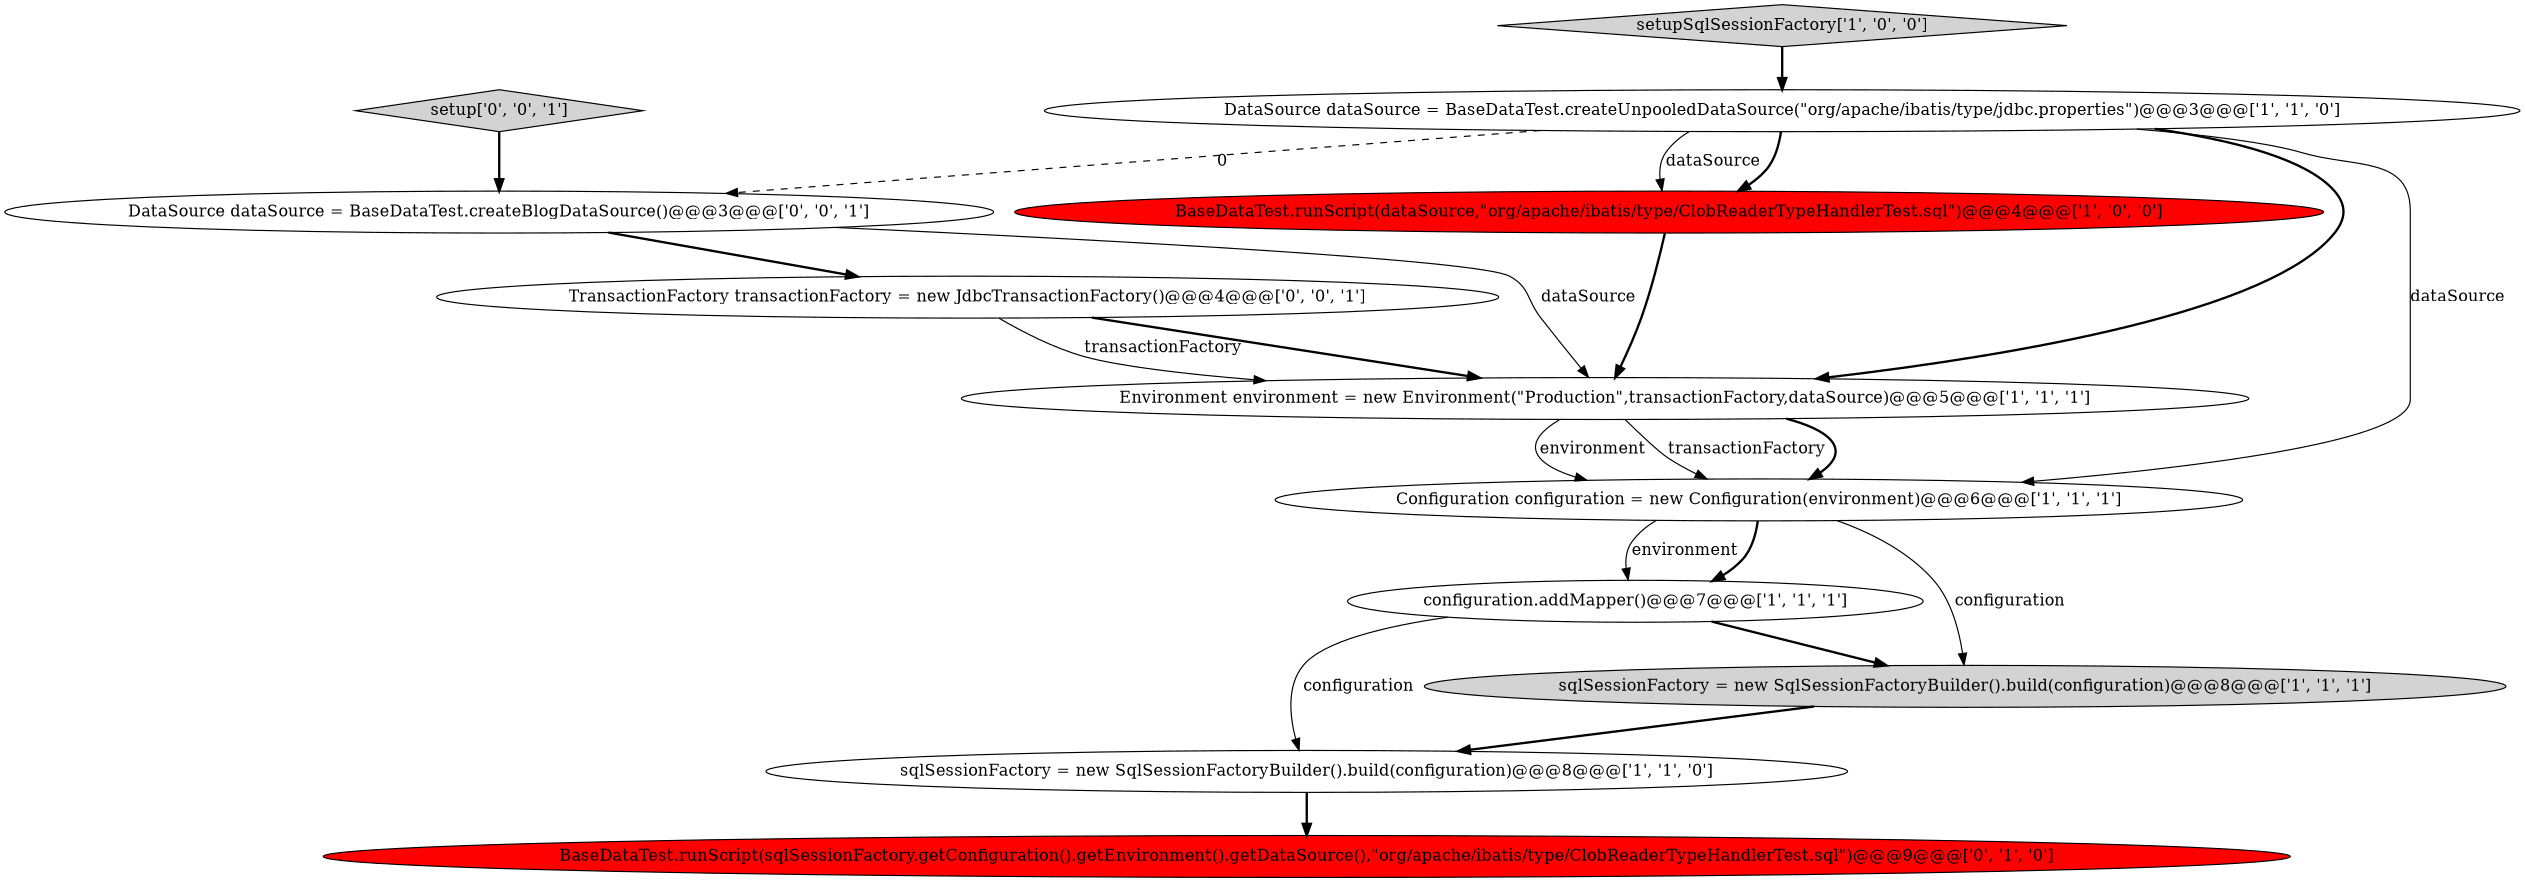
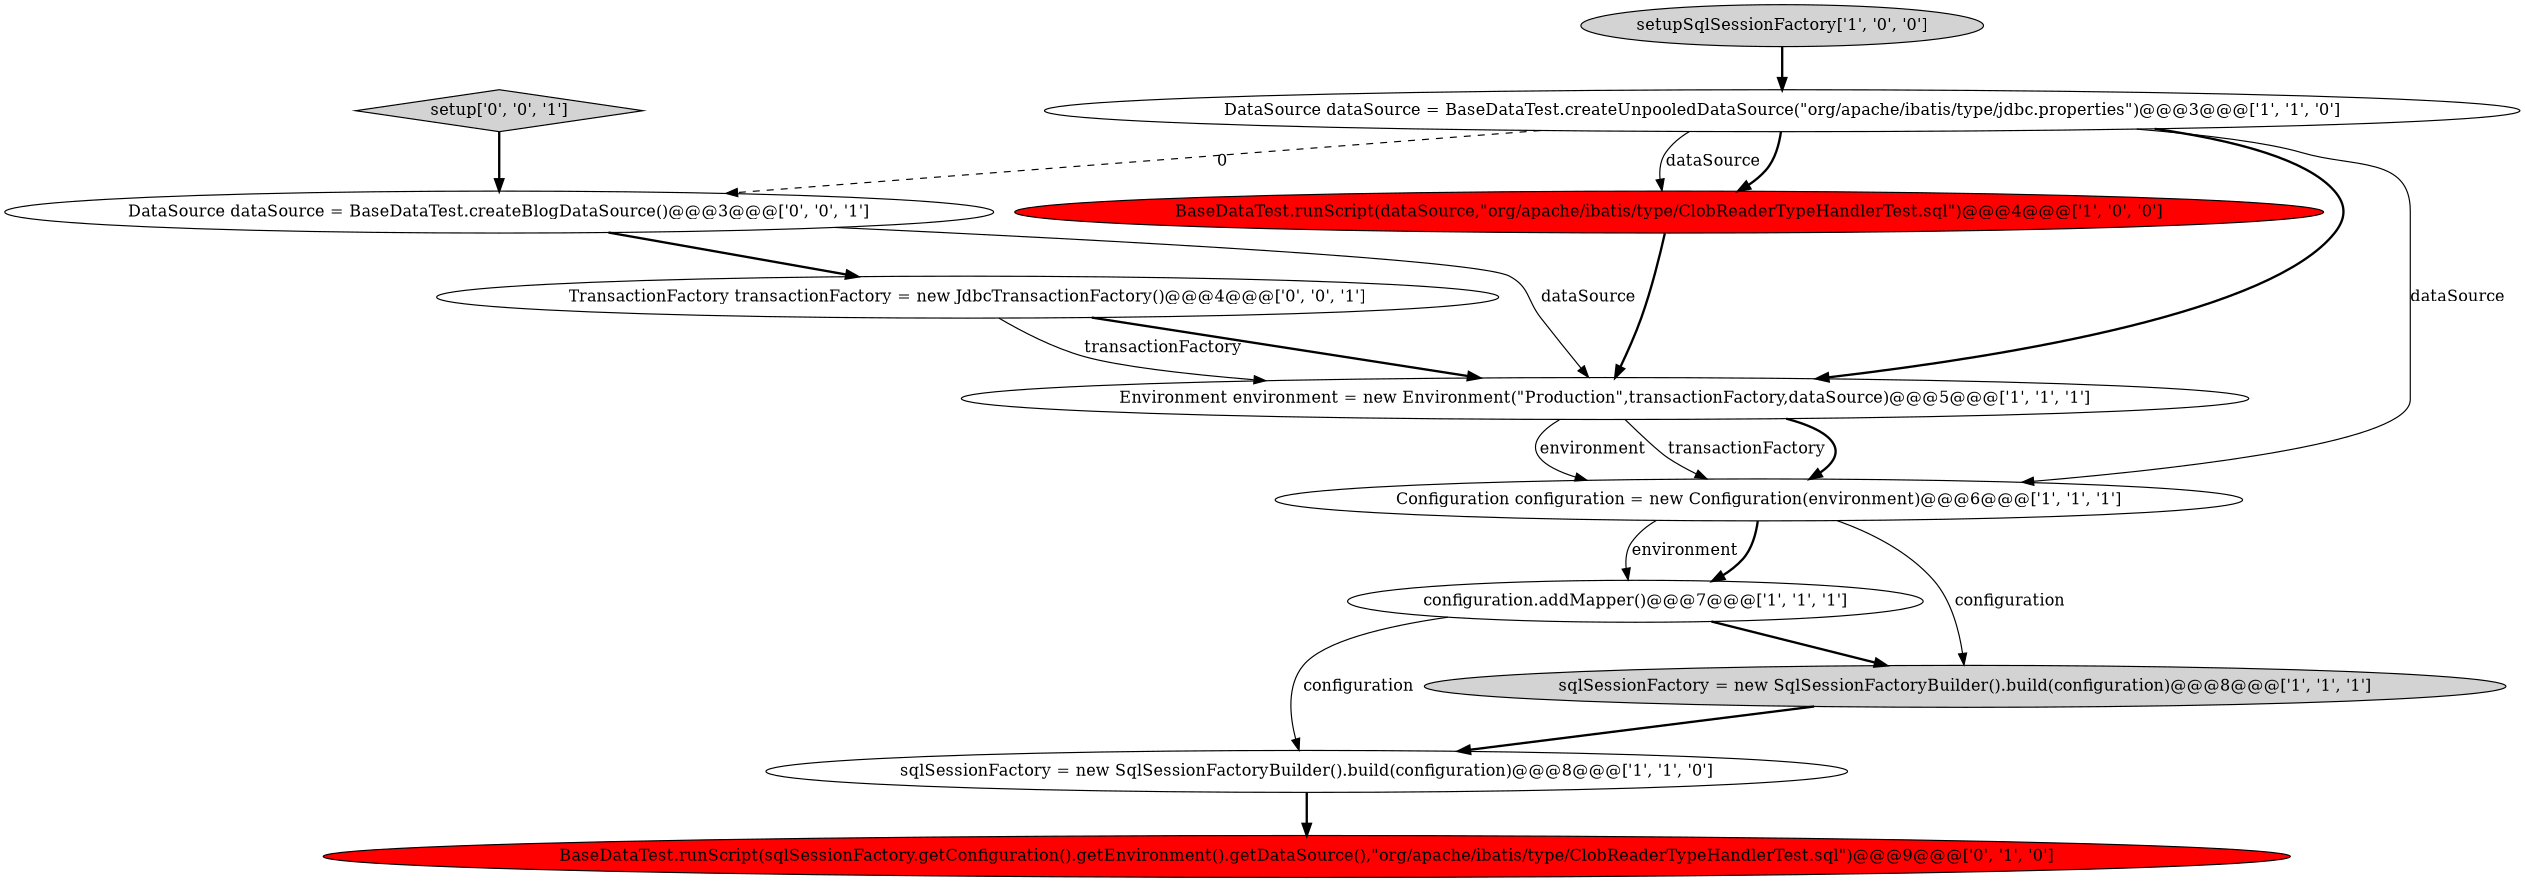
(1782, 26) -> (1782, 26)
